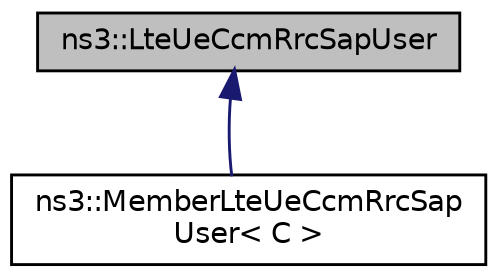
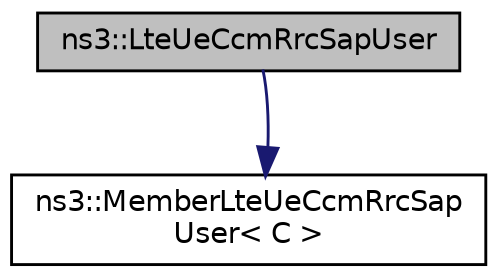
(229, 137) -> (268, 108)
